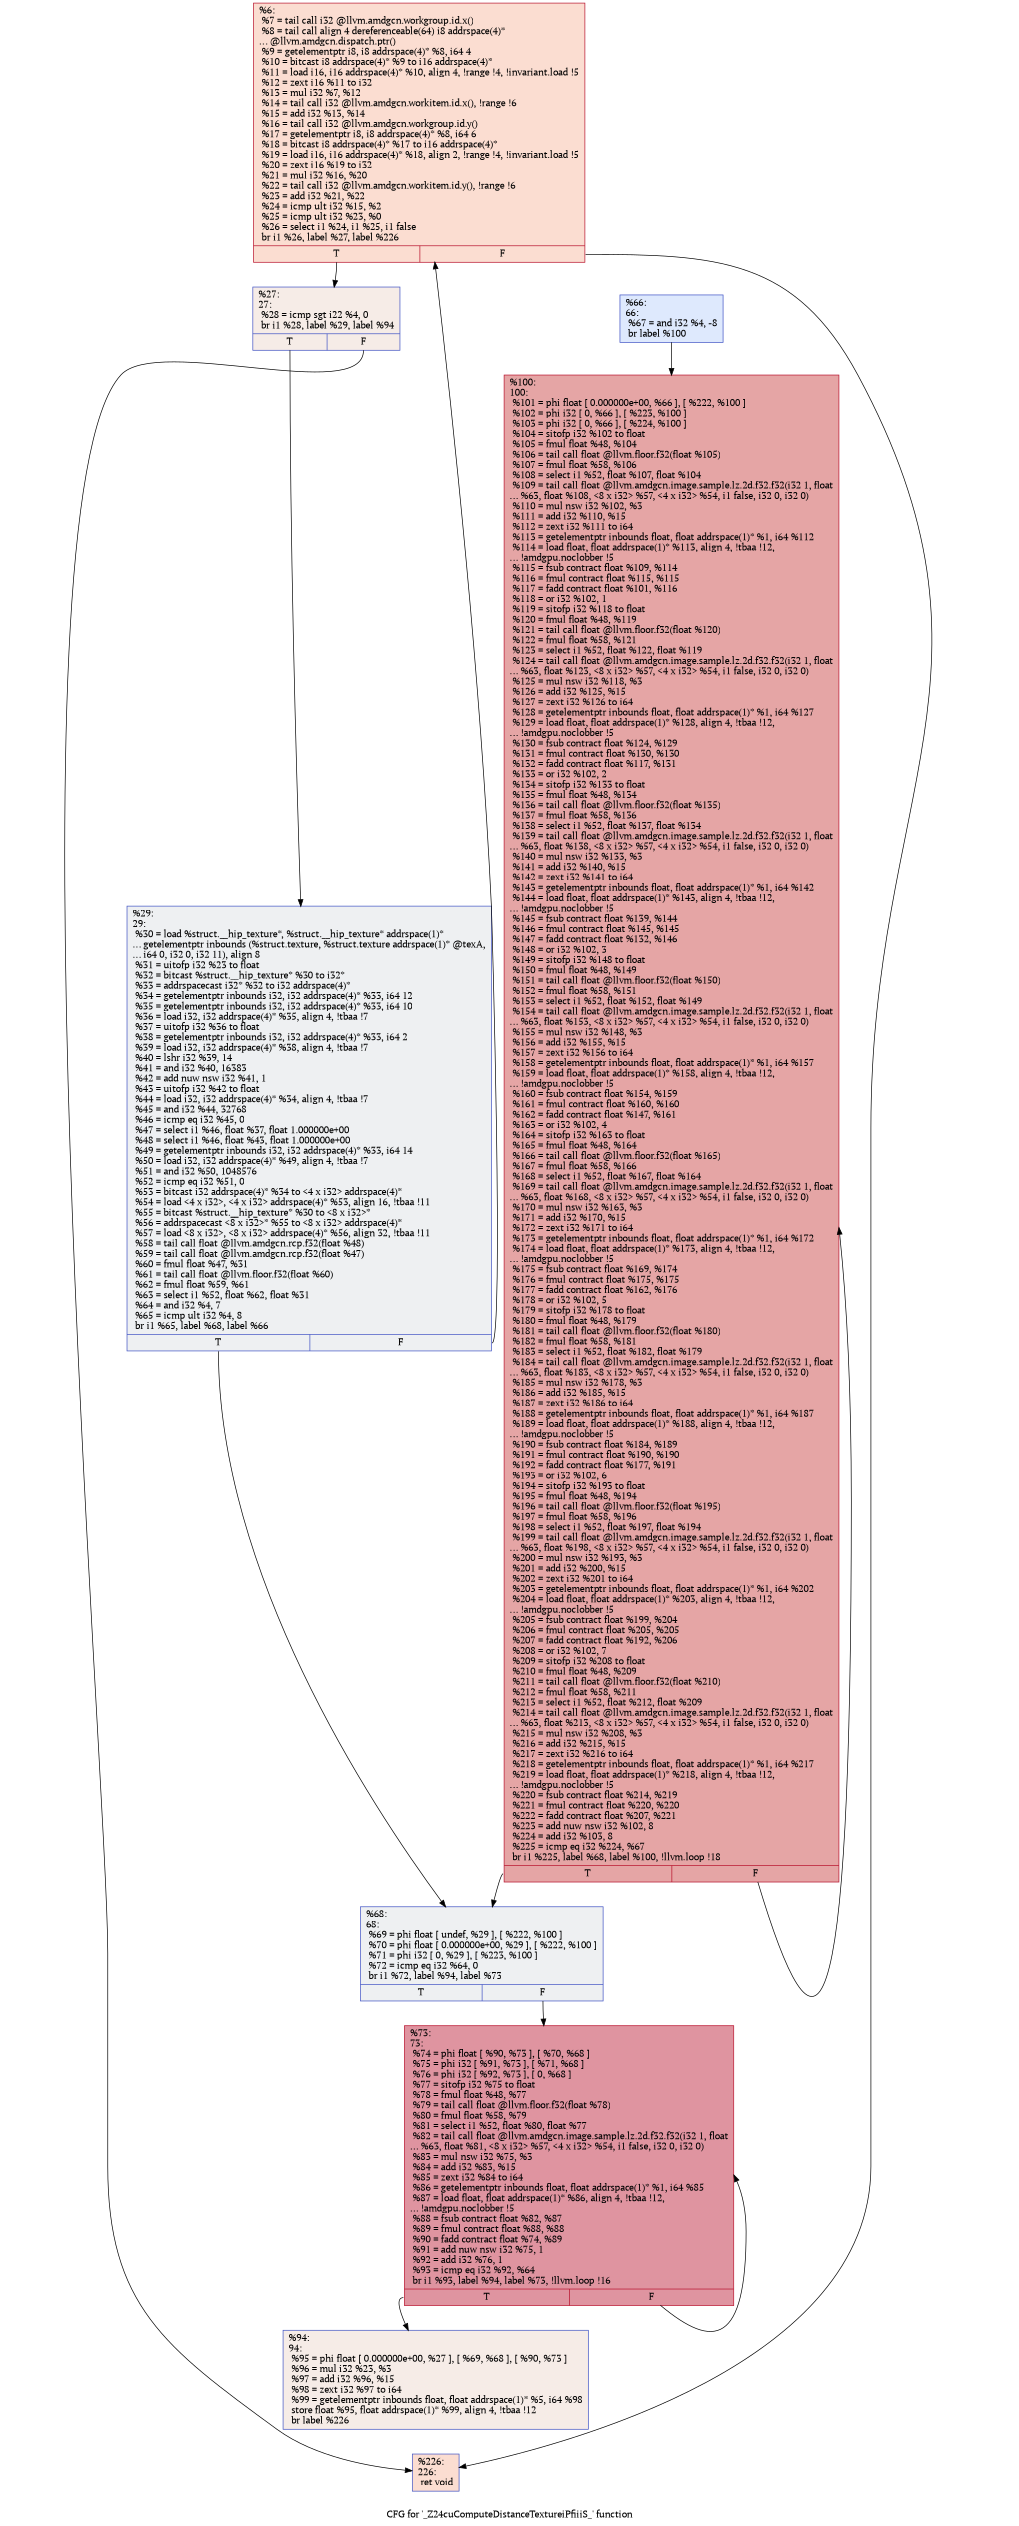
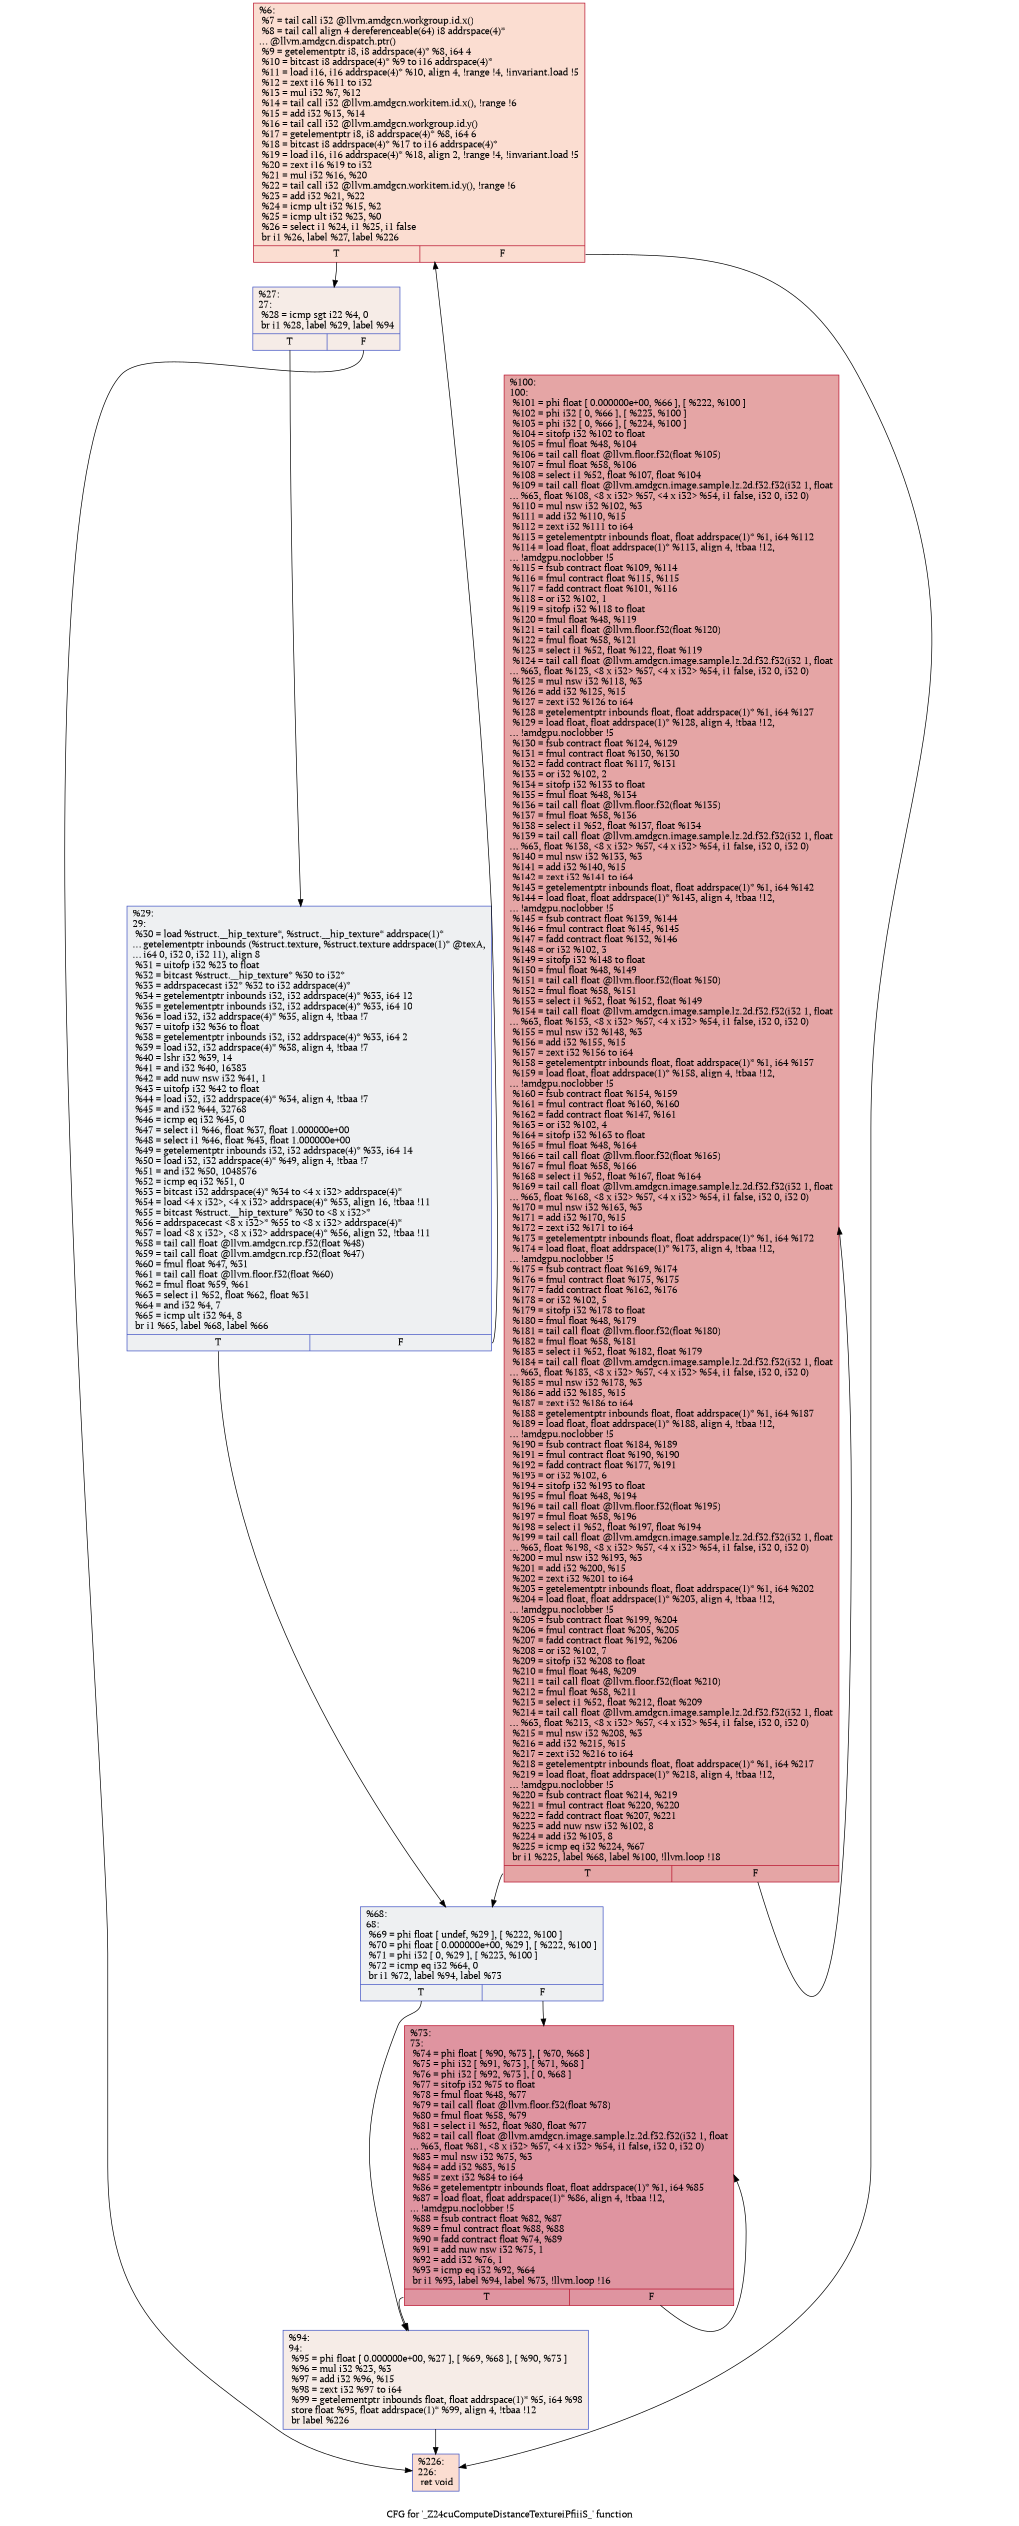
(672, 319) -> none
none -> (370, 2157)
none -> (436, 2438)
